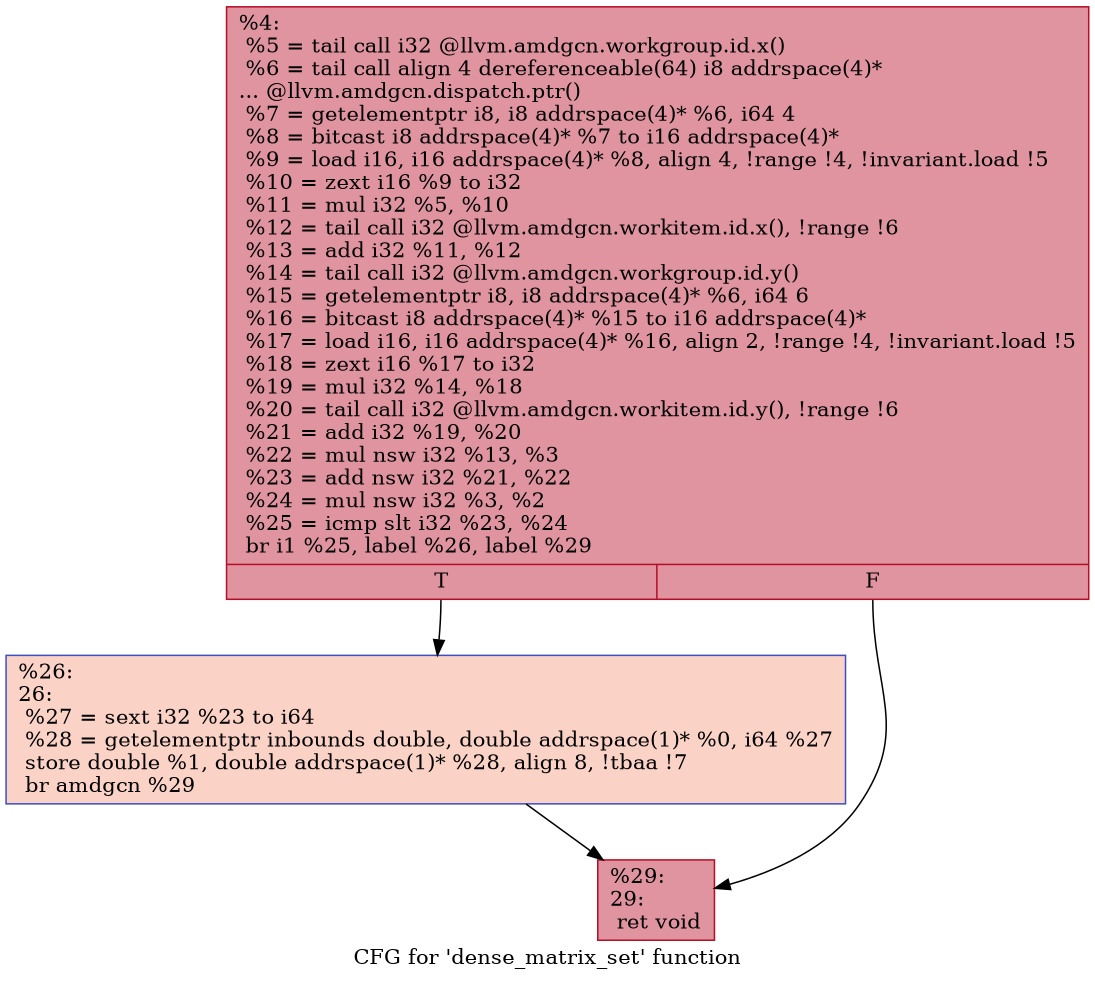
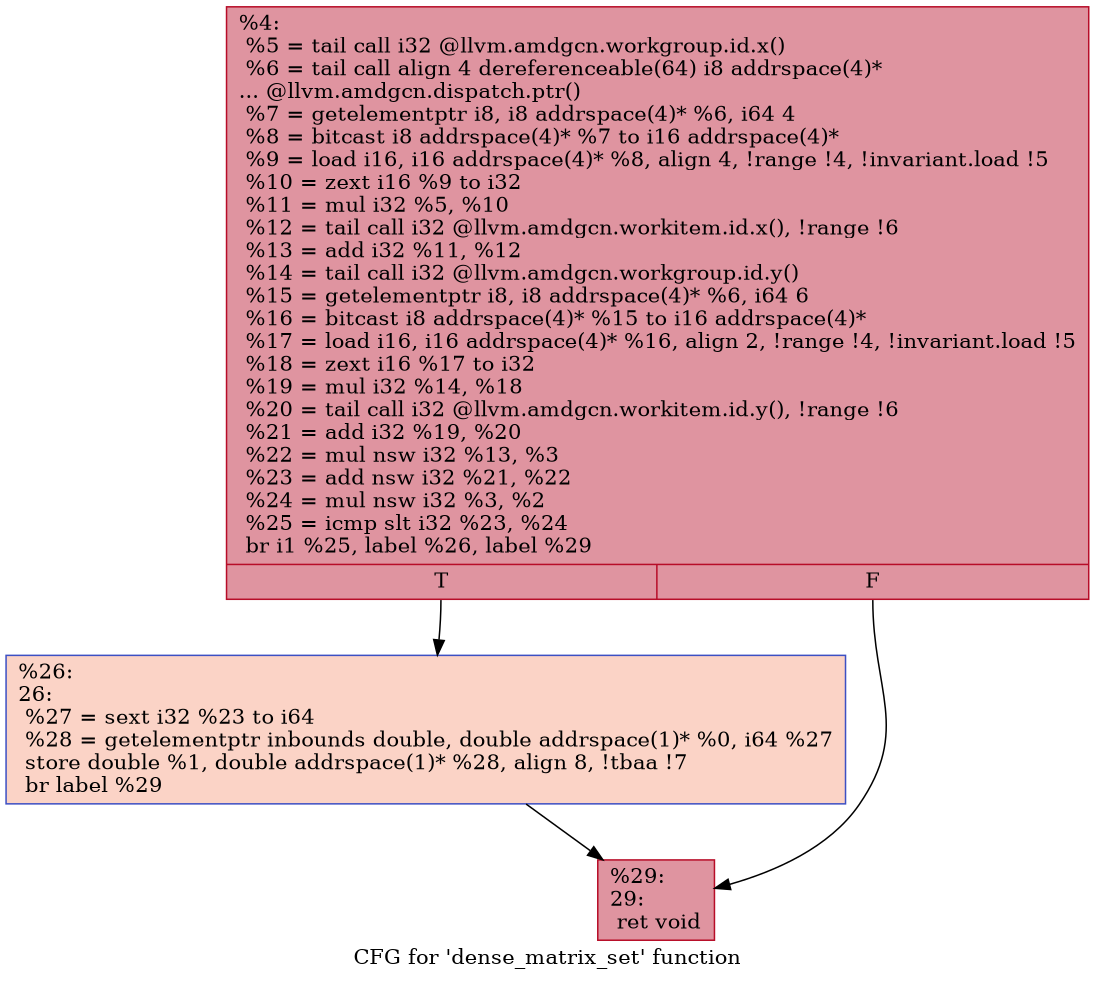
(108, 786) -> (91, 786)
